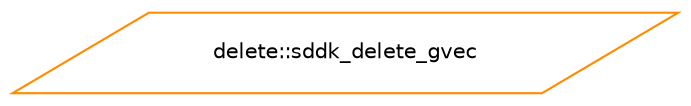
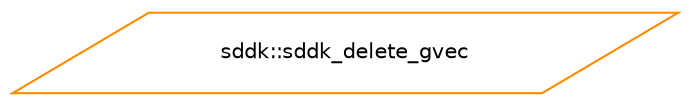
(345, 53) -> (345, 53)
